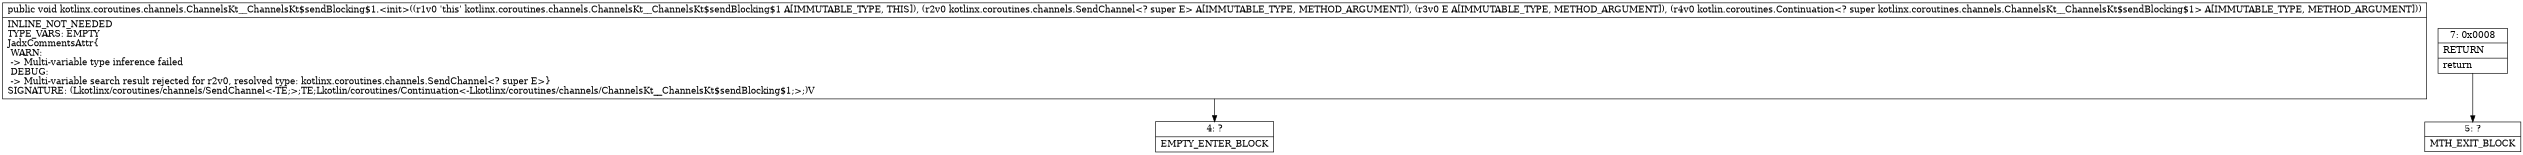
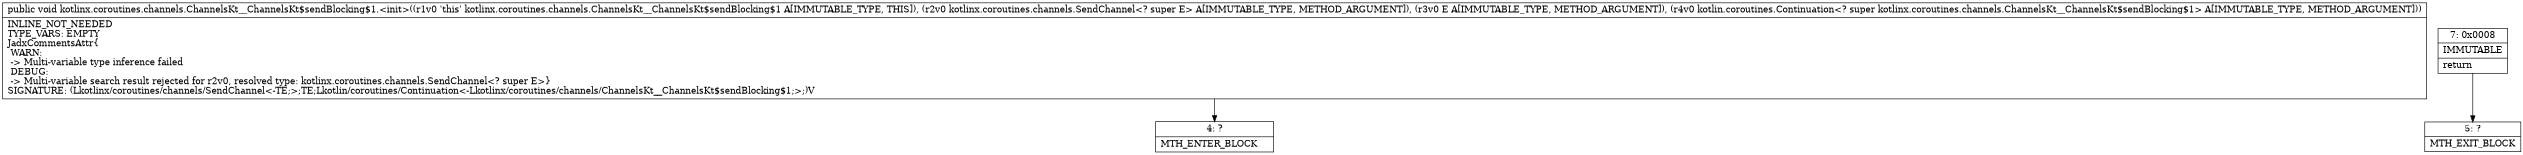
(2464, 50) -> (2473, 50)
(1215, 144) -> (1209, 144)
